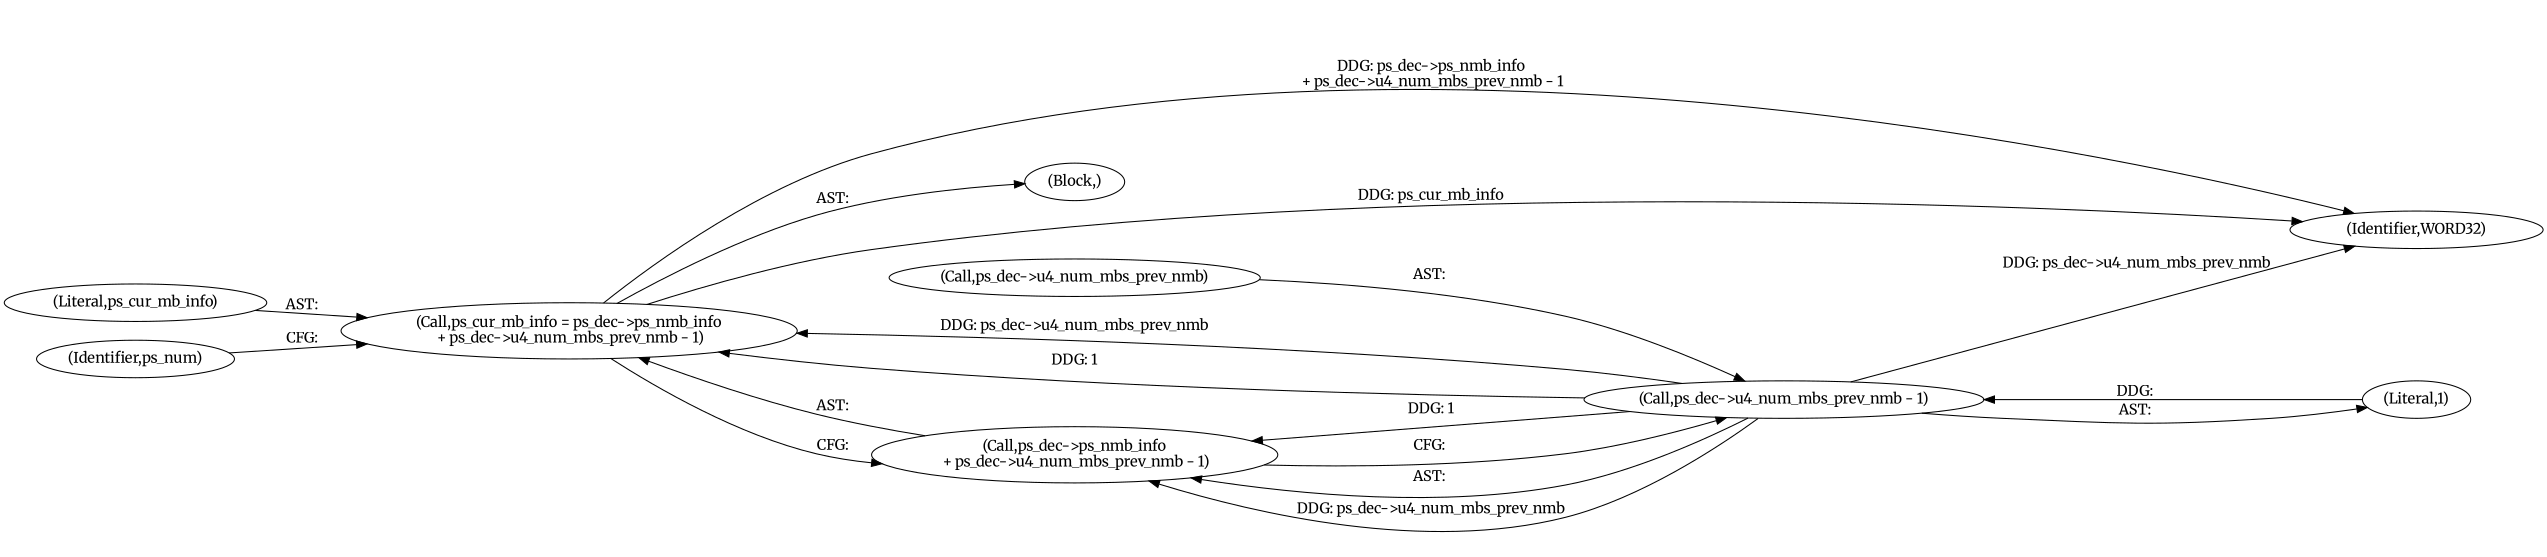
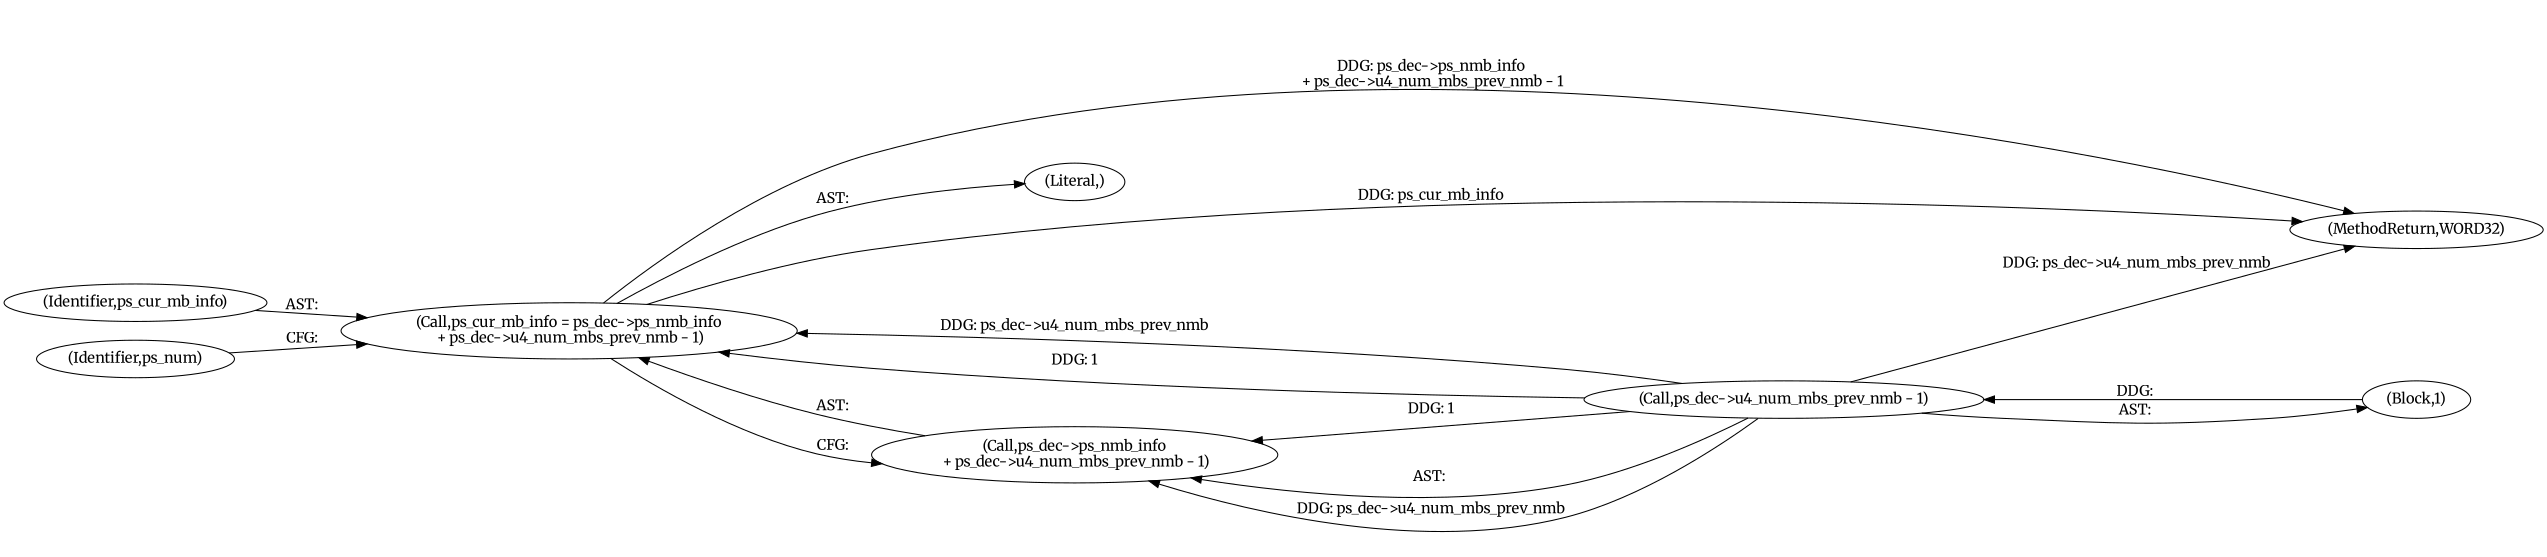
(1075, 182) -> (1075, 182)
(2417, 230) -> (2417, 230)
(1075, 278) -> none
(136, 303) -> (136, 303)
(2417, 400) -> (2417, 400)
(1492, 461) -> none
